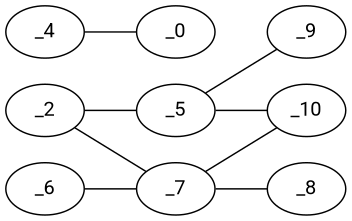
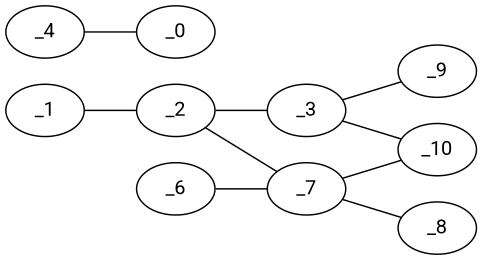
none -> (45, 110)
(176, 110) -> (307, 110)
